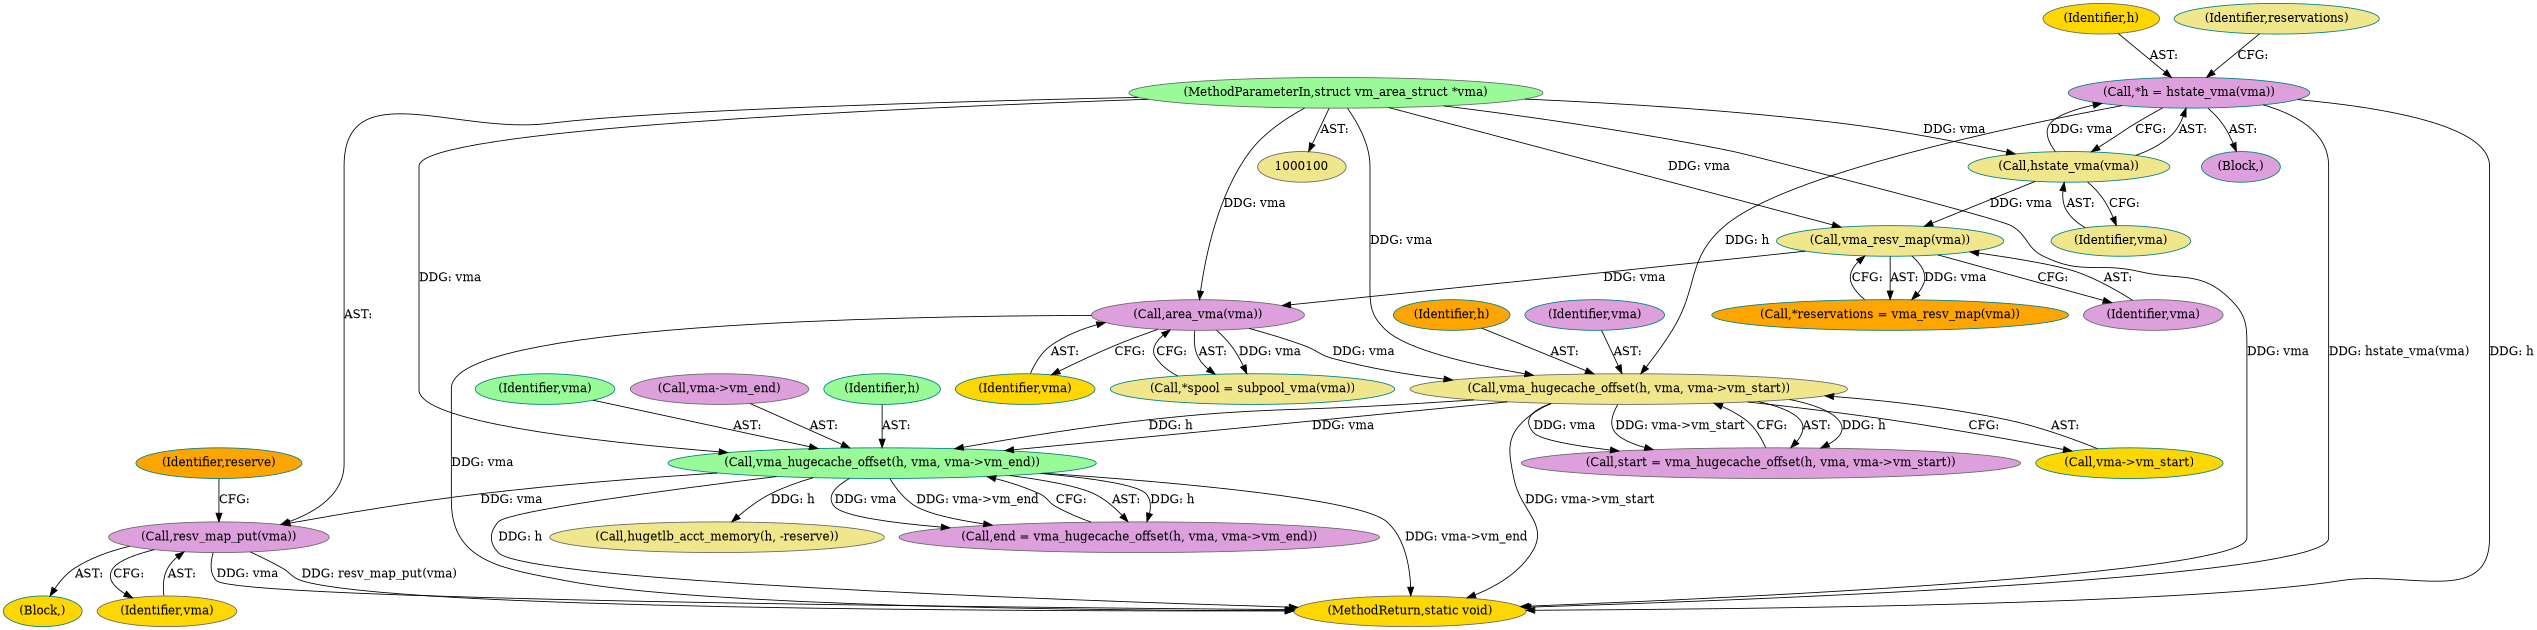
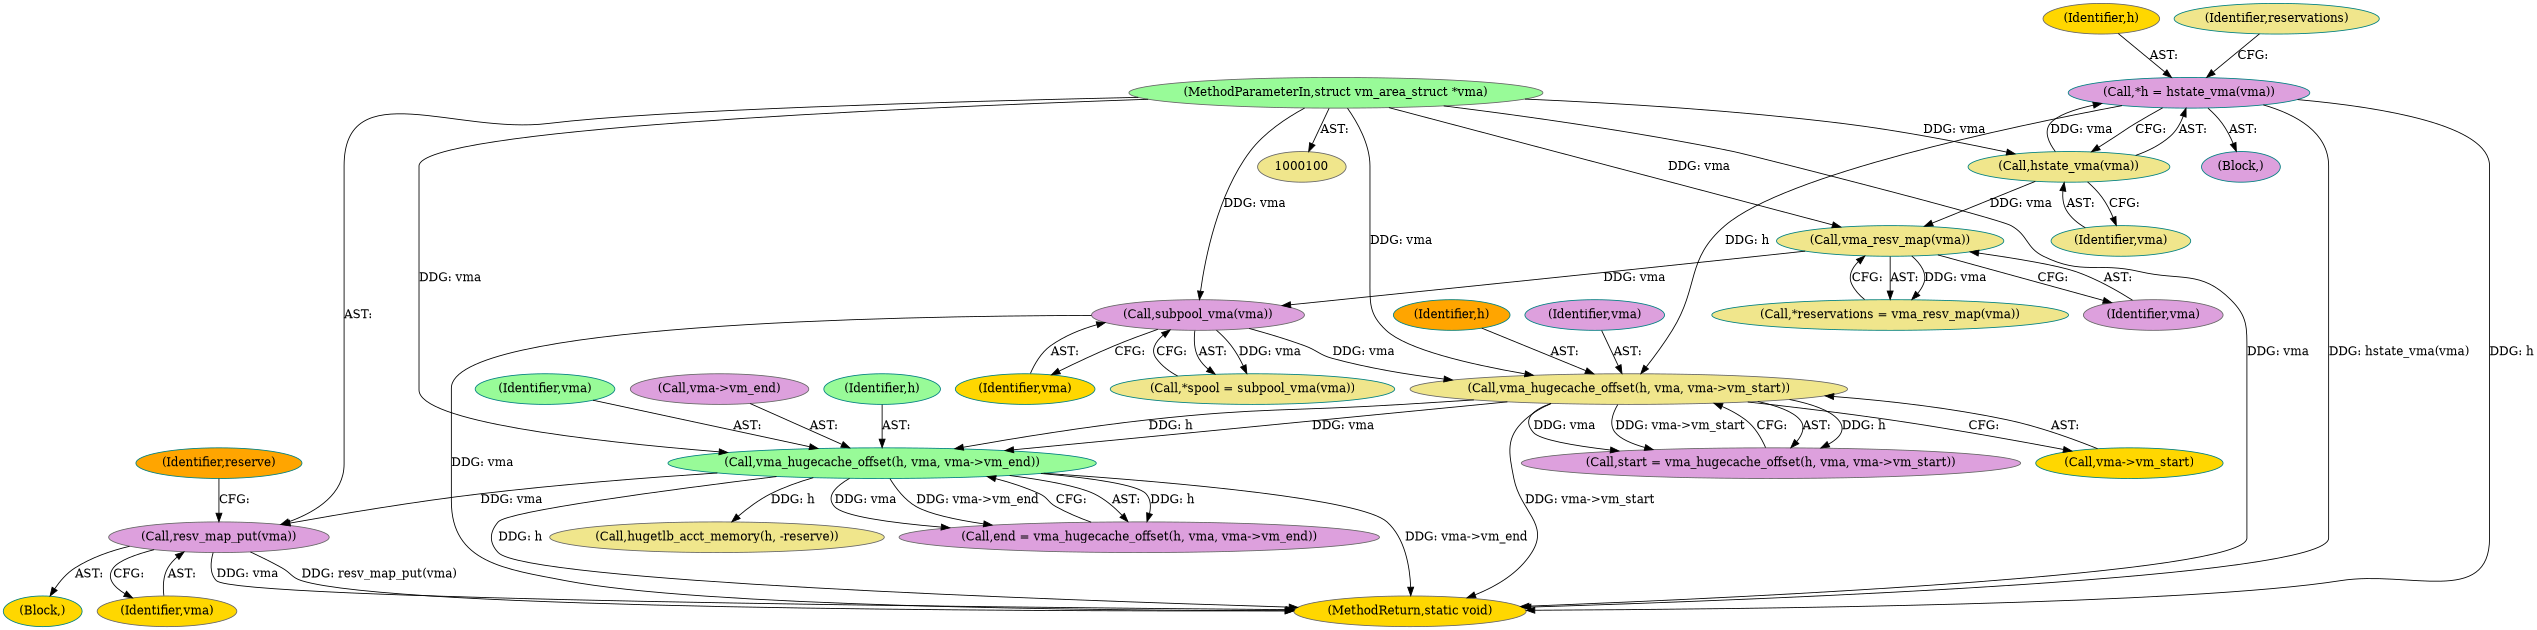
(1198, 315) -> (1198, 315)
(1890, 315) -> (1890, 315)
